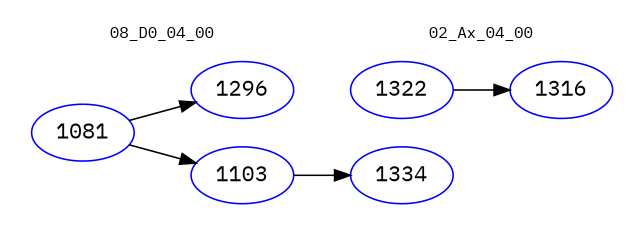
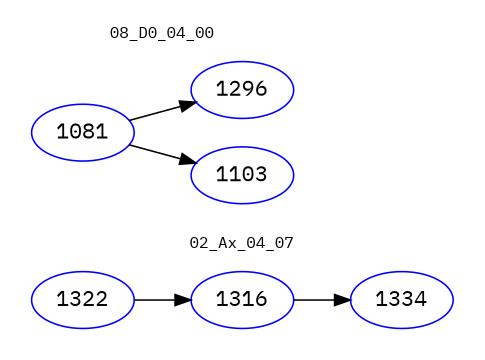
(482, 34) -> (242, 244)
(316, 175) -> (314, 300)
